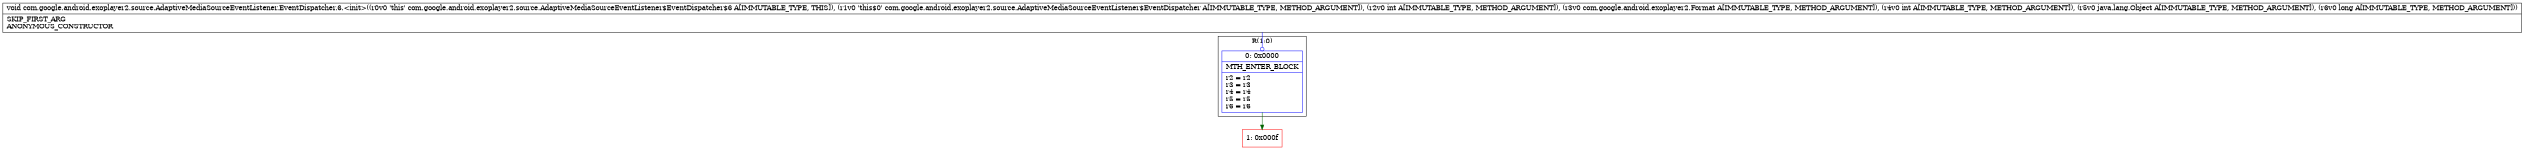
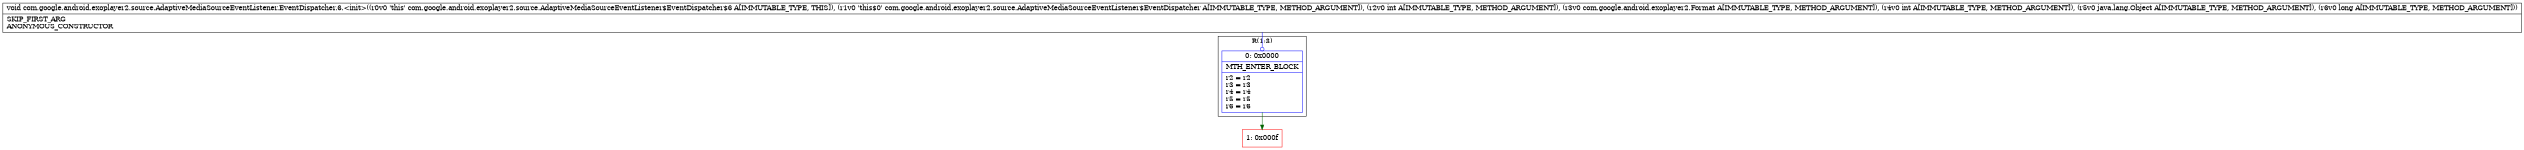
(1262, 42) -> (1262, 42)
